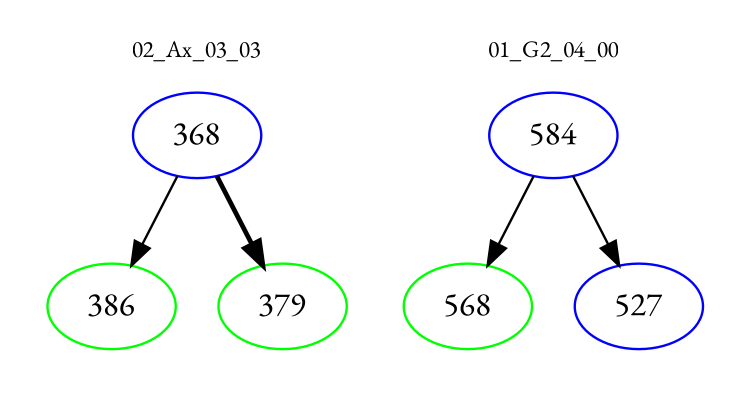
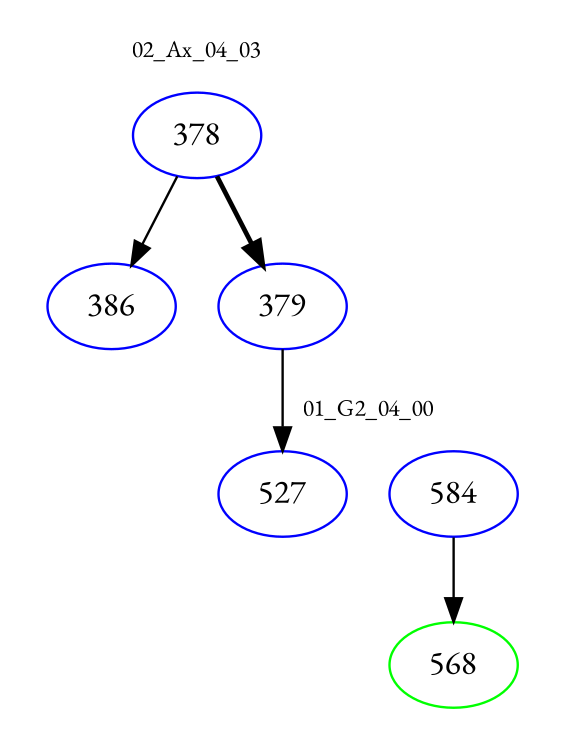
(197, 51) -> (197, 51)
(197, 135) -> (197, 135)
(591, 210) -> (283, 402)
(112, 306) -> (112, 306)
(283, 306) -> (283, 306)
